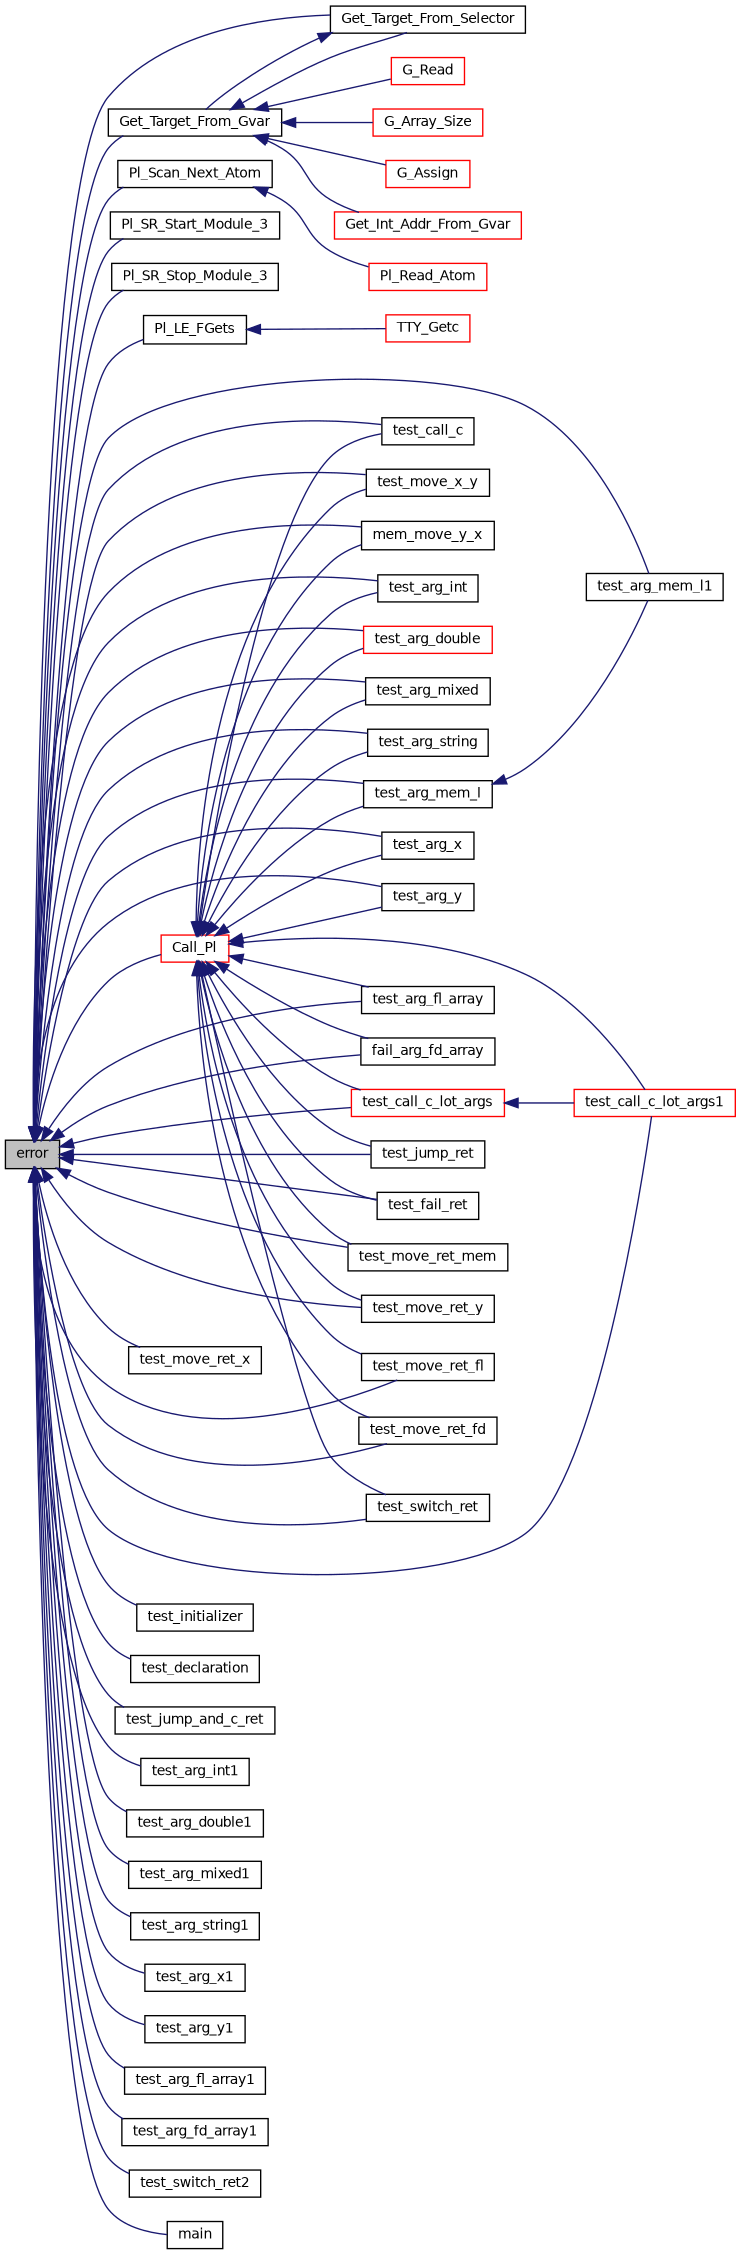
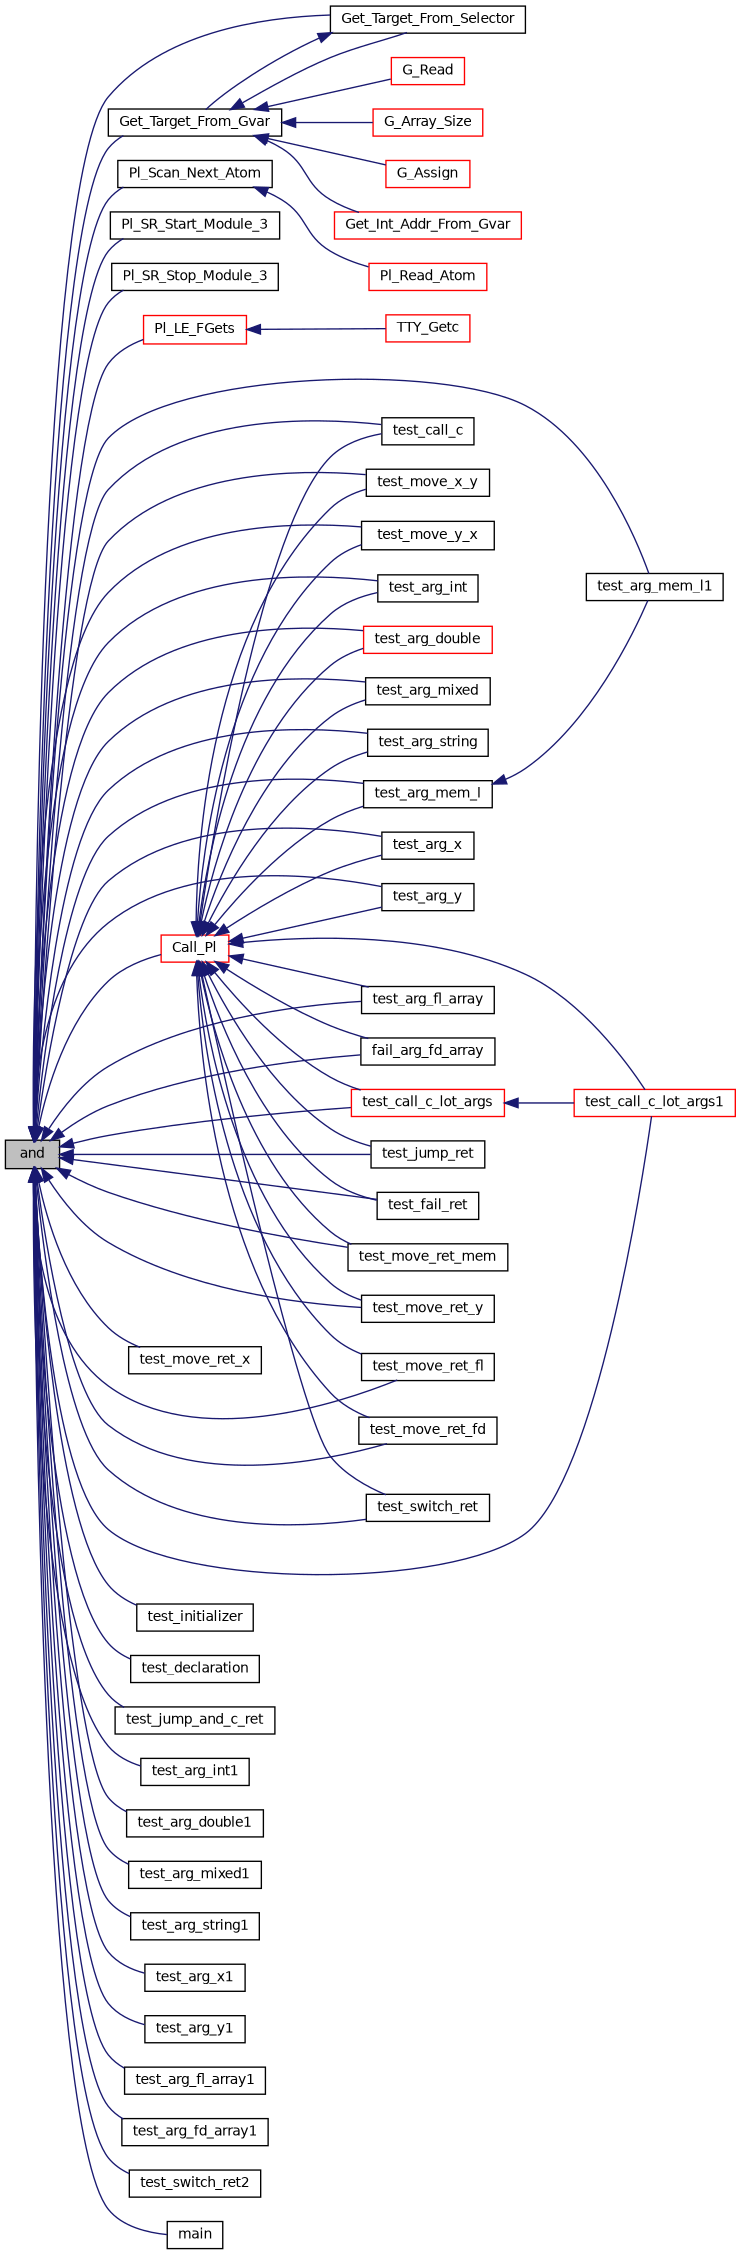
(195, 330) -> (195, 330)
(428, 536) -> (428, 536)
(32, 1154) -> (32, 1154)
